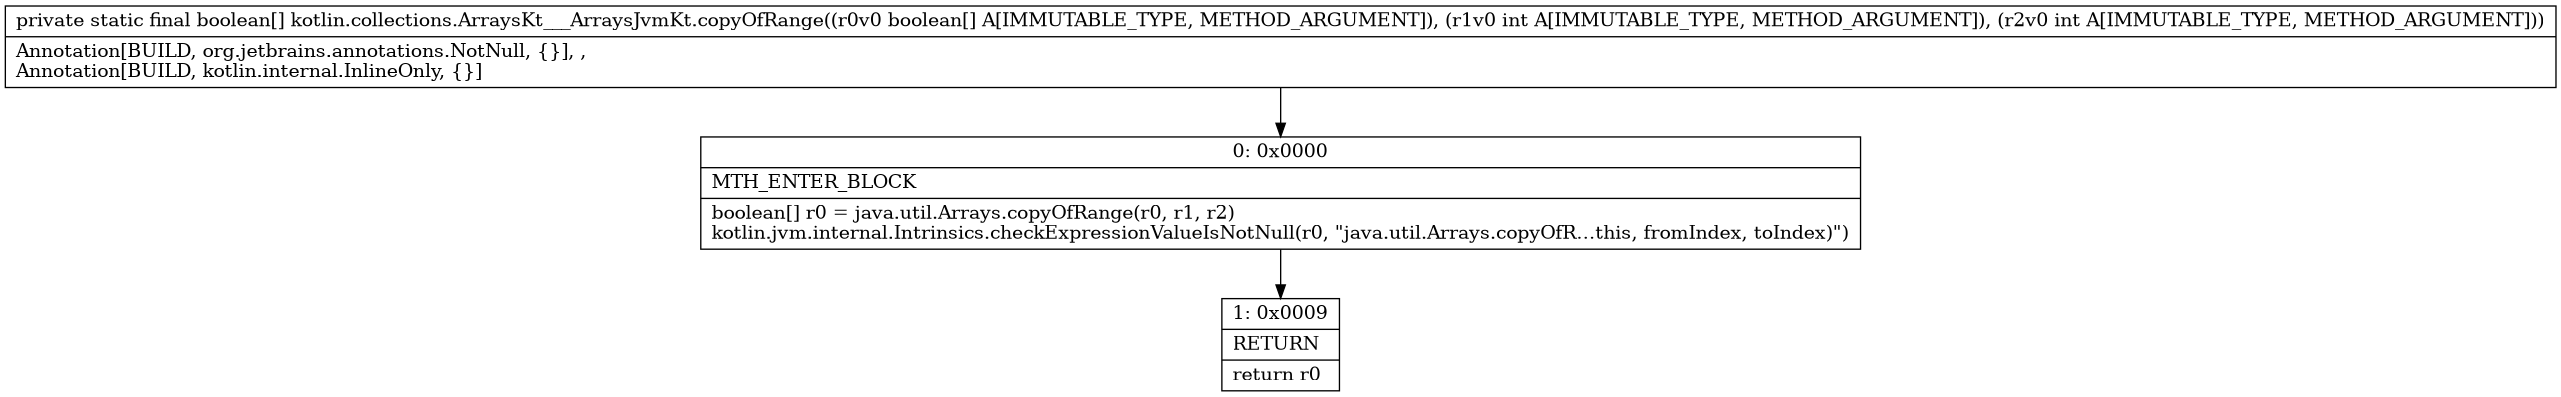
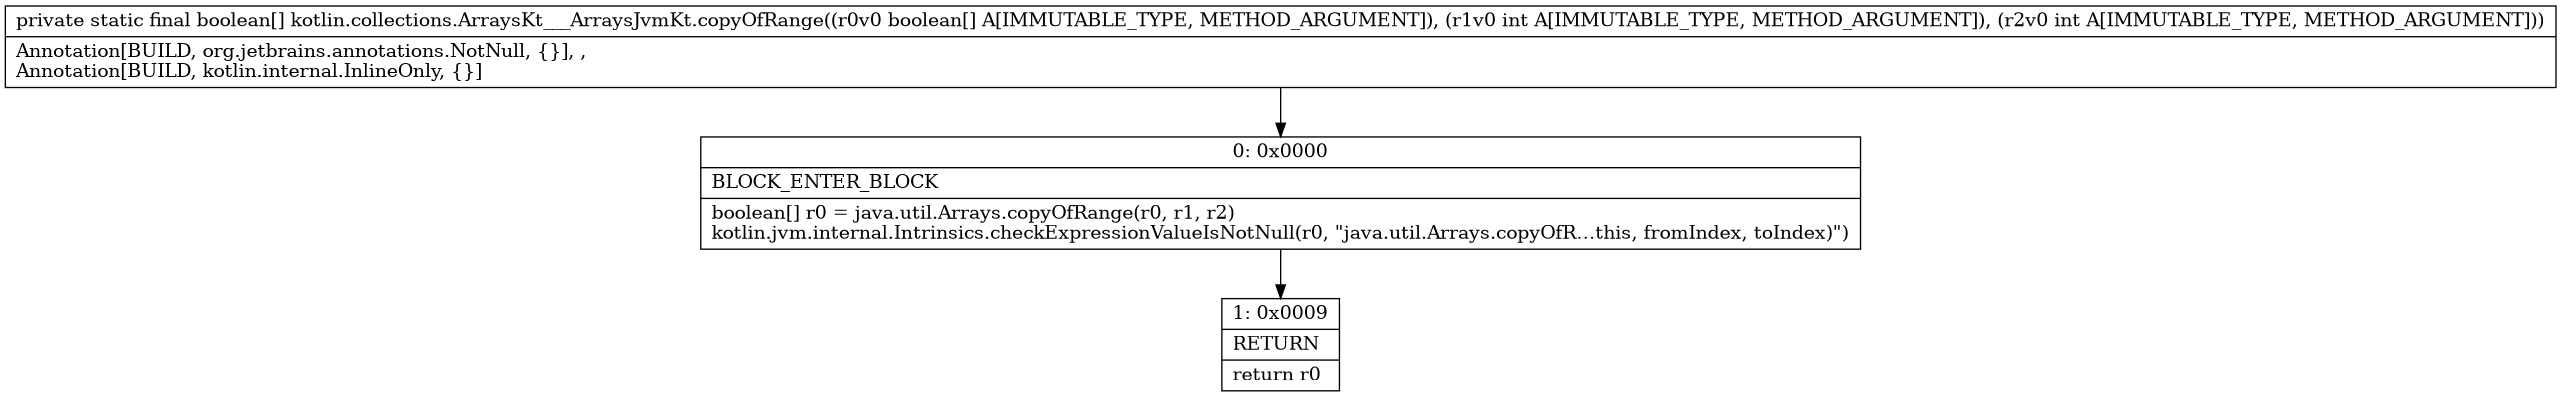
(814, 182) -> (825, 182)
